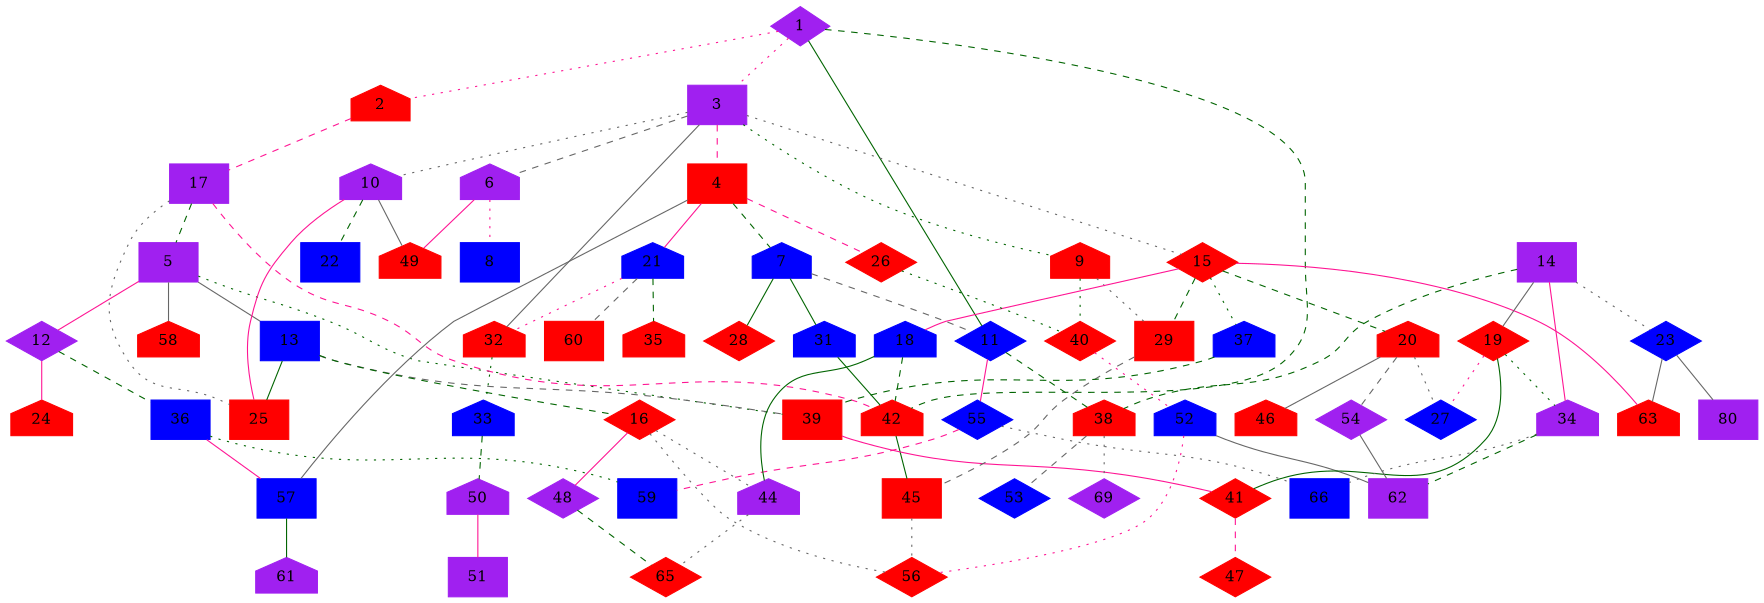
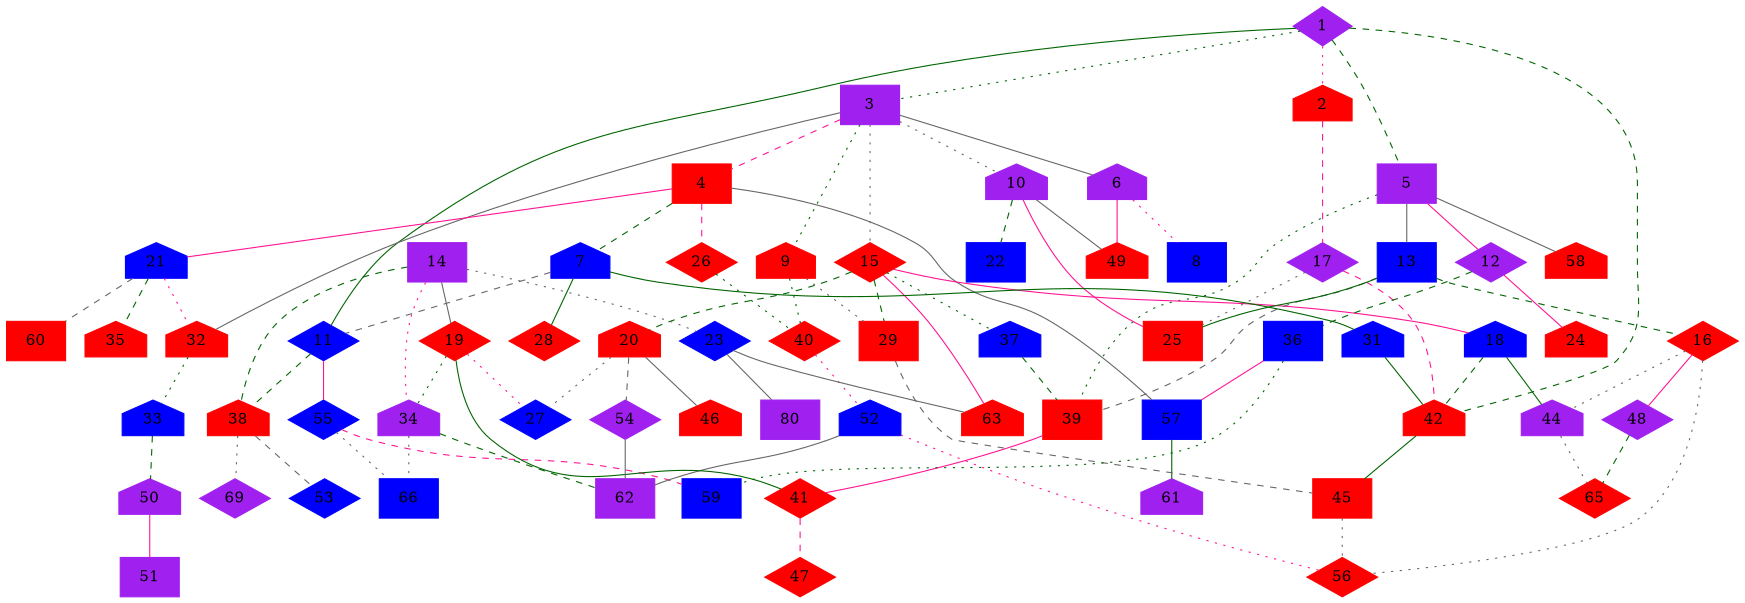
(763, 62) -> (1100, 65)
(600, 145) -> (996, 145)
(199, 184) -> (1323, 262)
(184, 223) -> (1370, 100)
(1557, 341) -> (407, 340)
